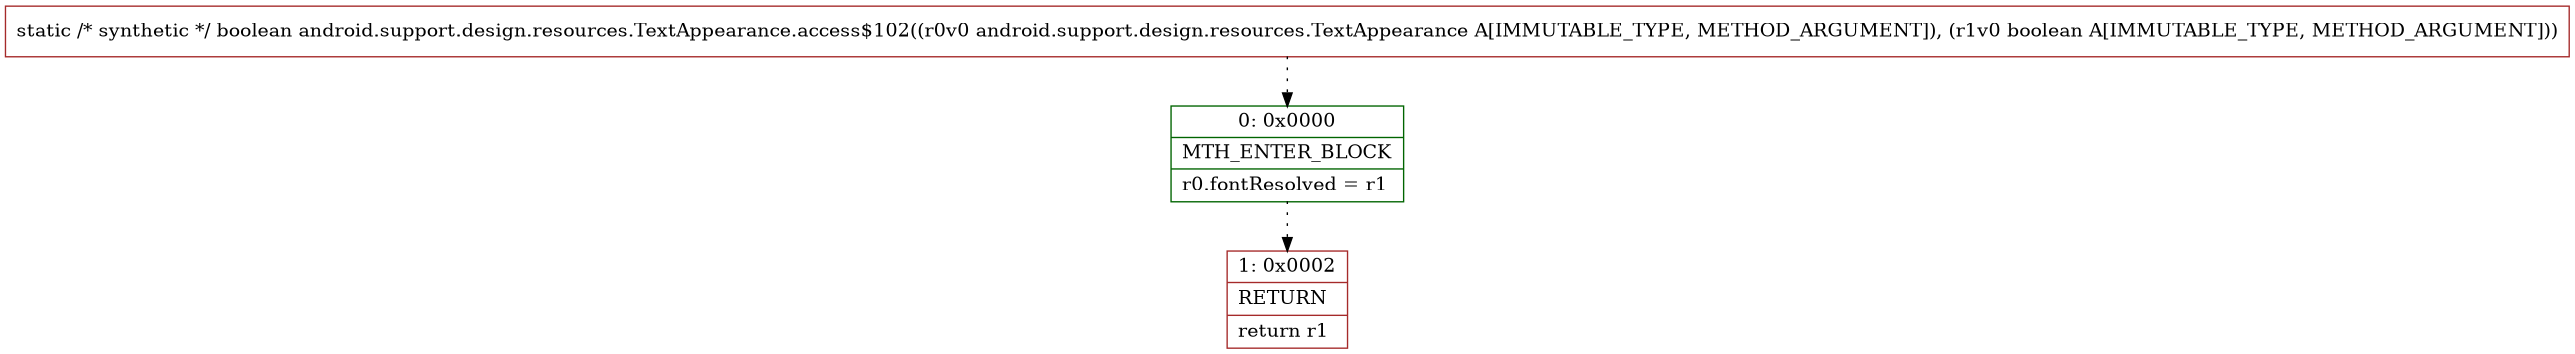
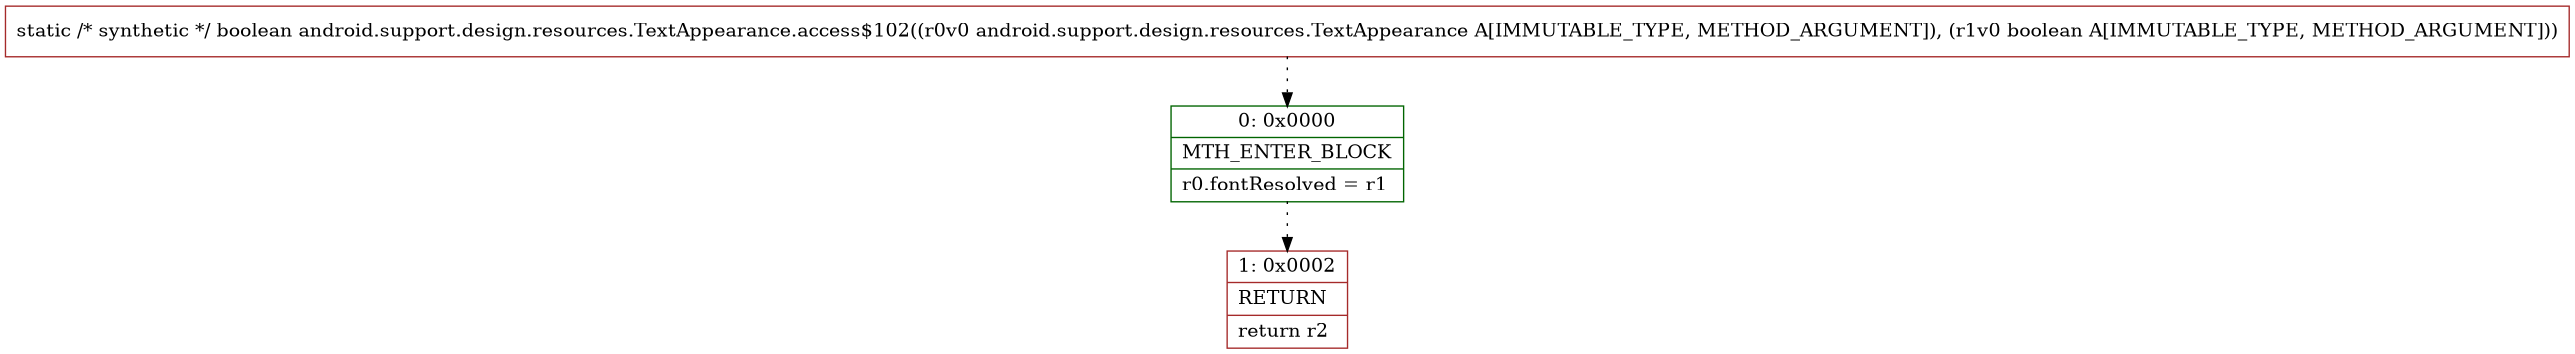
(1284, 331) -> (1284, 331)
